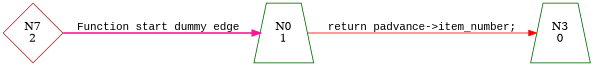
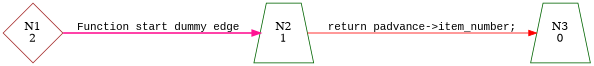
(33, 33) -> (33, 33)
(284, 33) -> (284, 33)
